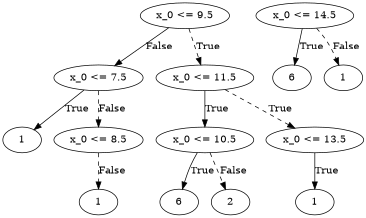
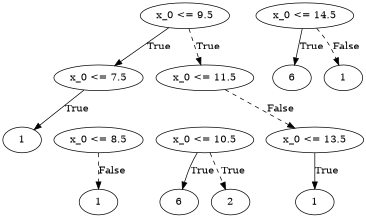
(159, 47) -> (159, 47)
(99, 105) -> none
(205, 105) -> none
(281, 109) -> (281, 109)
(233, 171) -> (233, 171)
